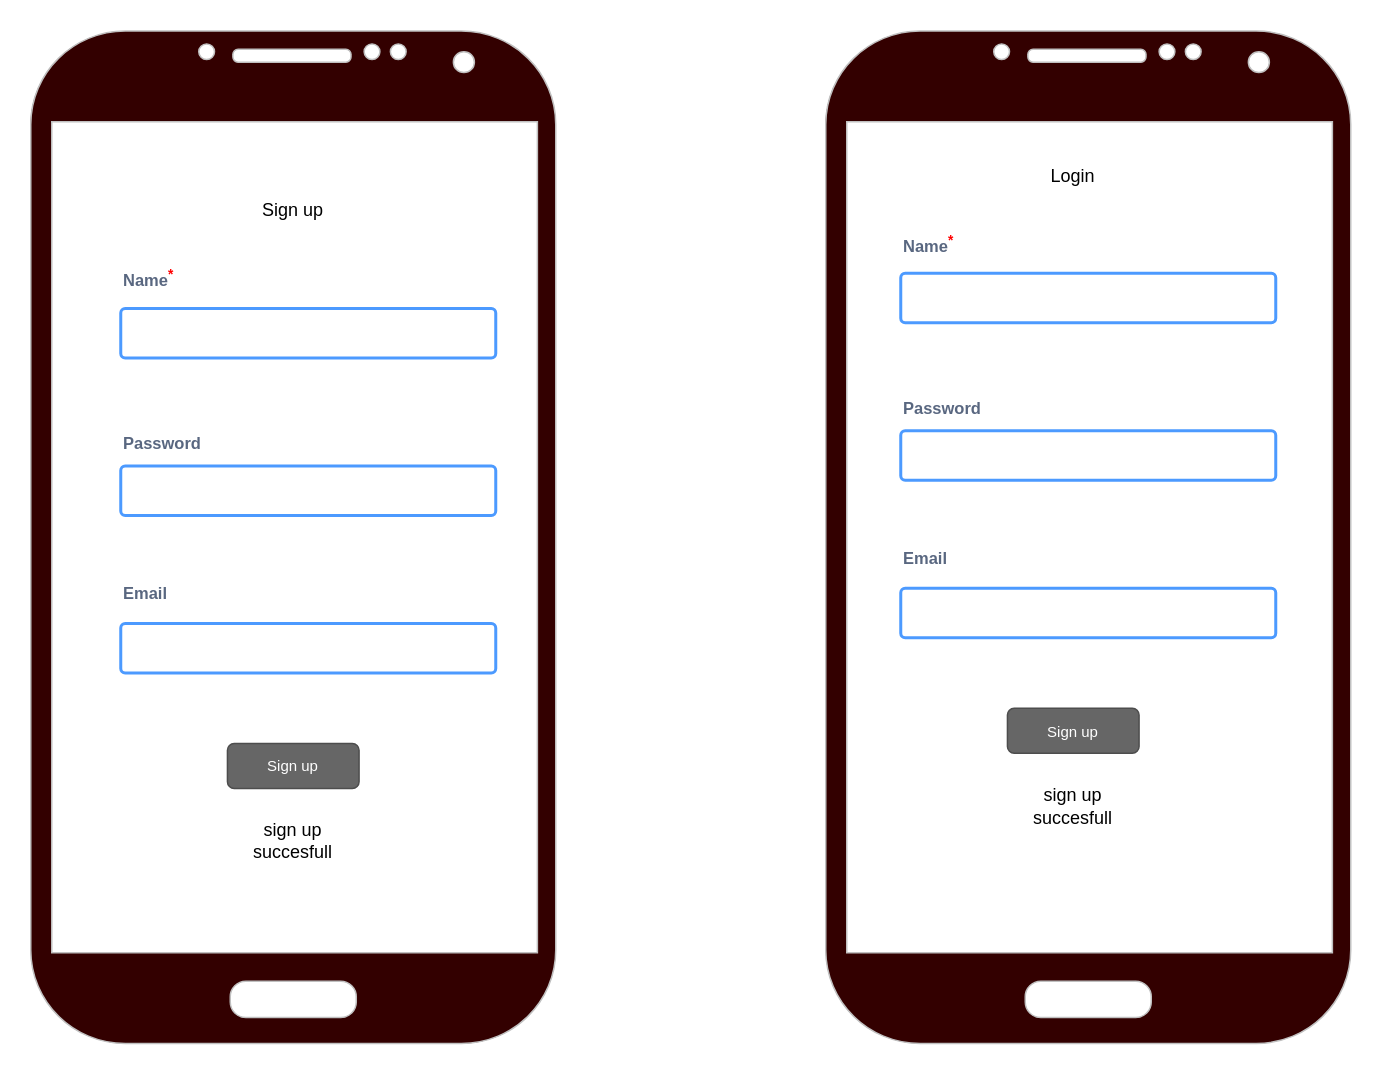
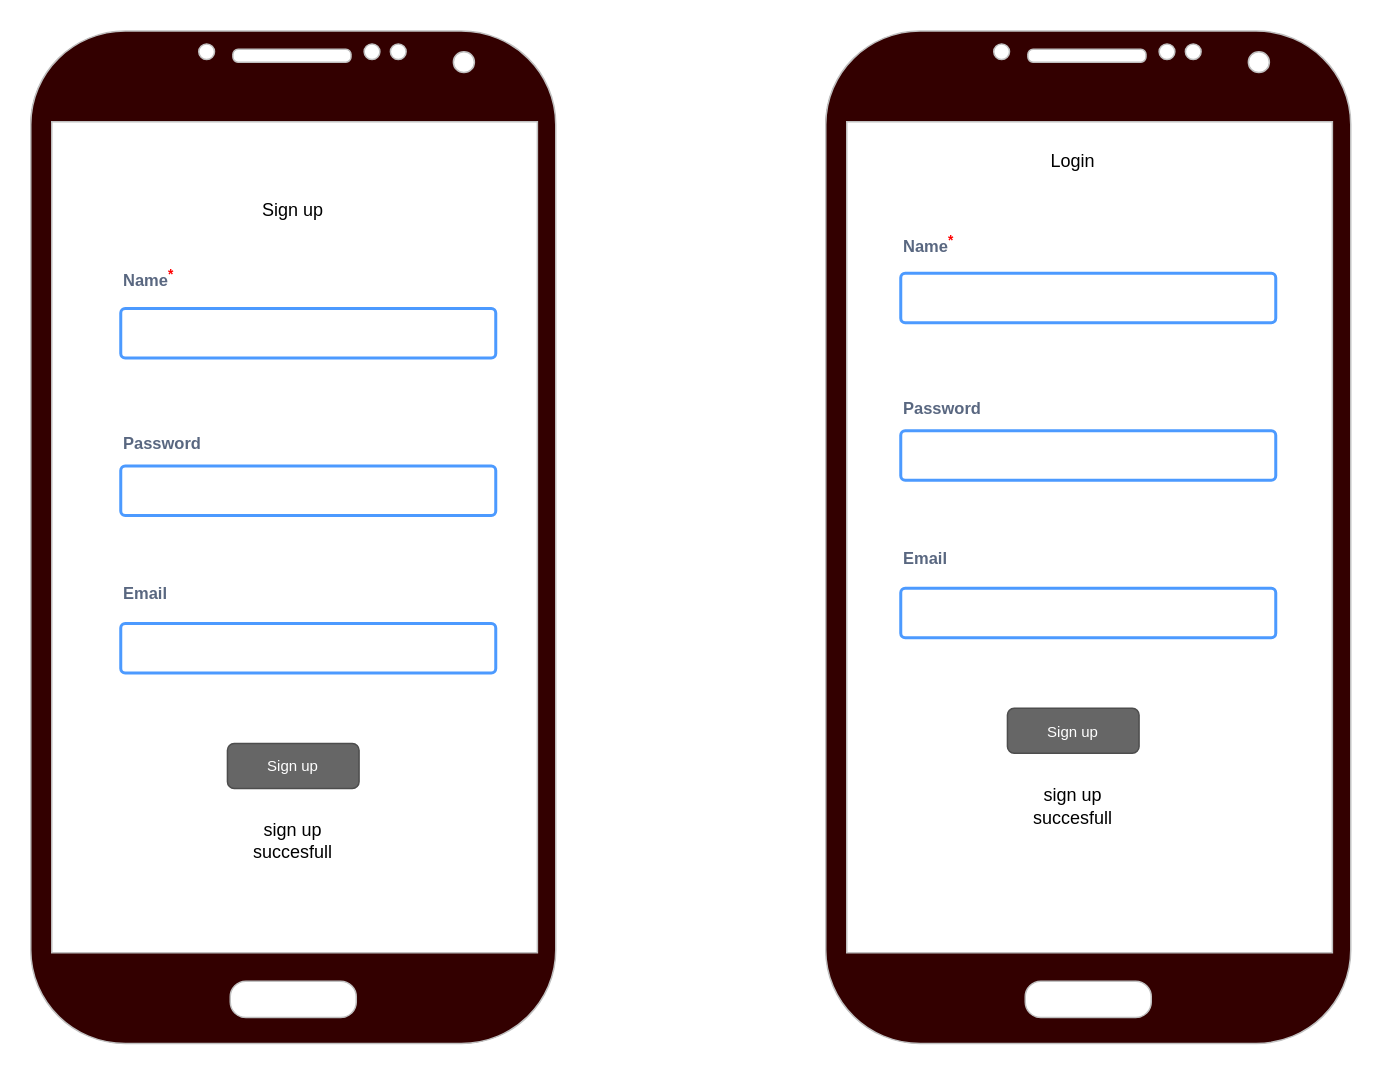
(1073, 176) -> (1073, 161)
